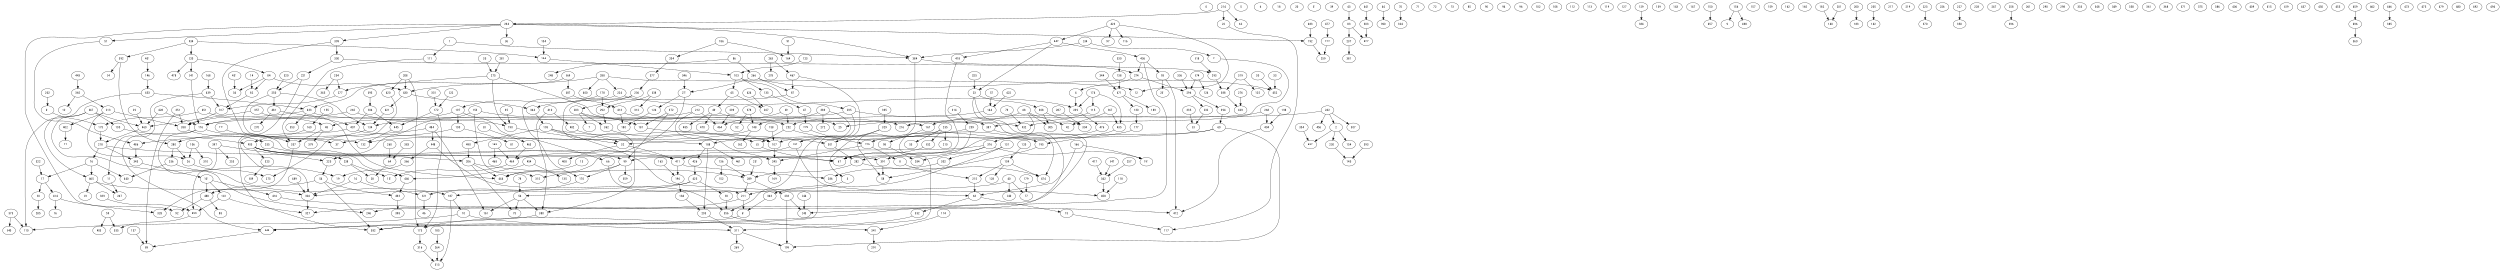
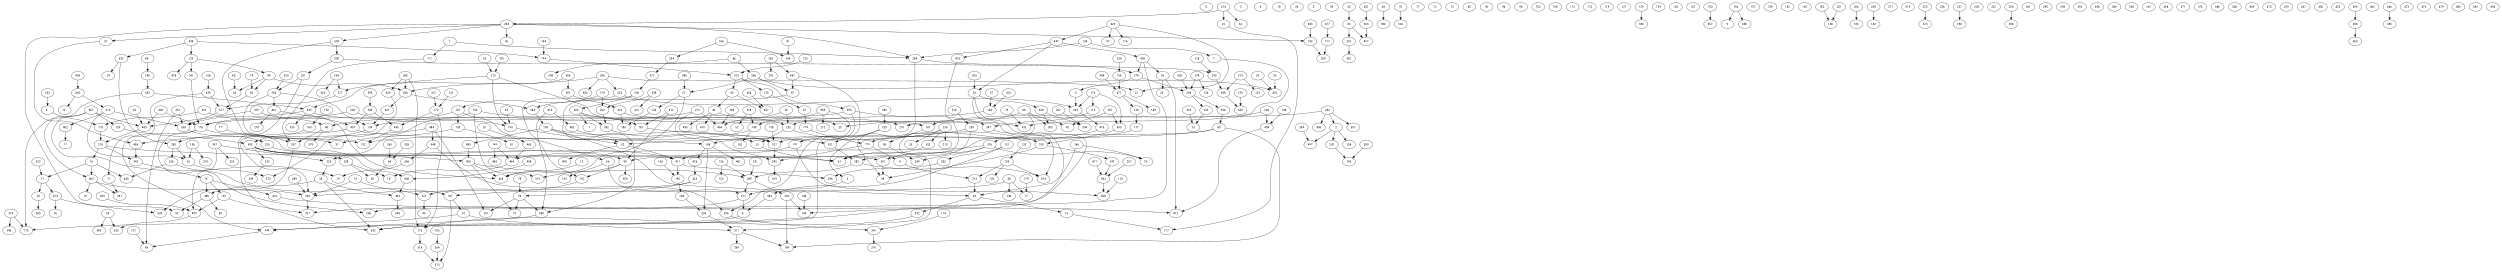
none -> (1072, 150)
(544, 169) -> (587, 170)
(726, 196) -> none
